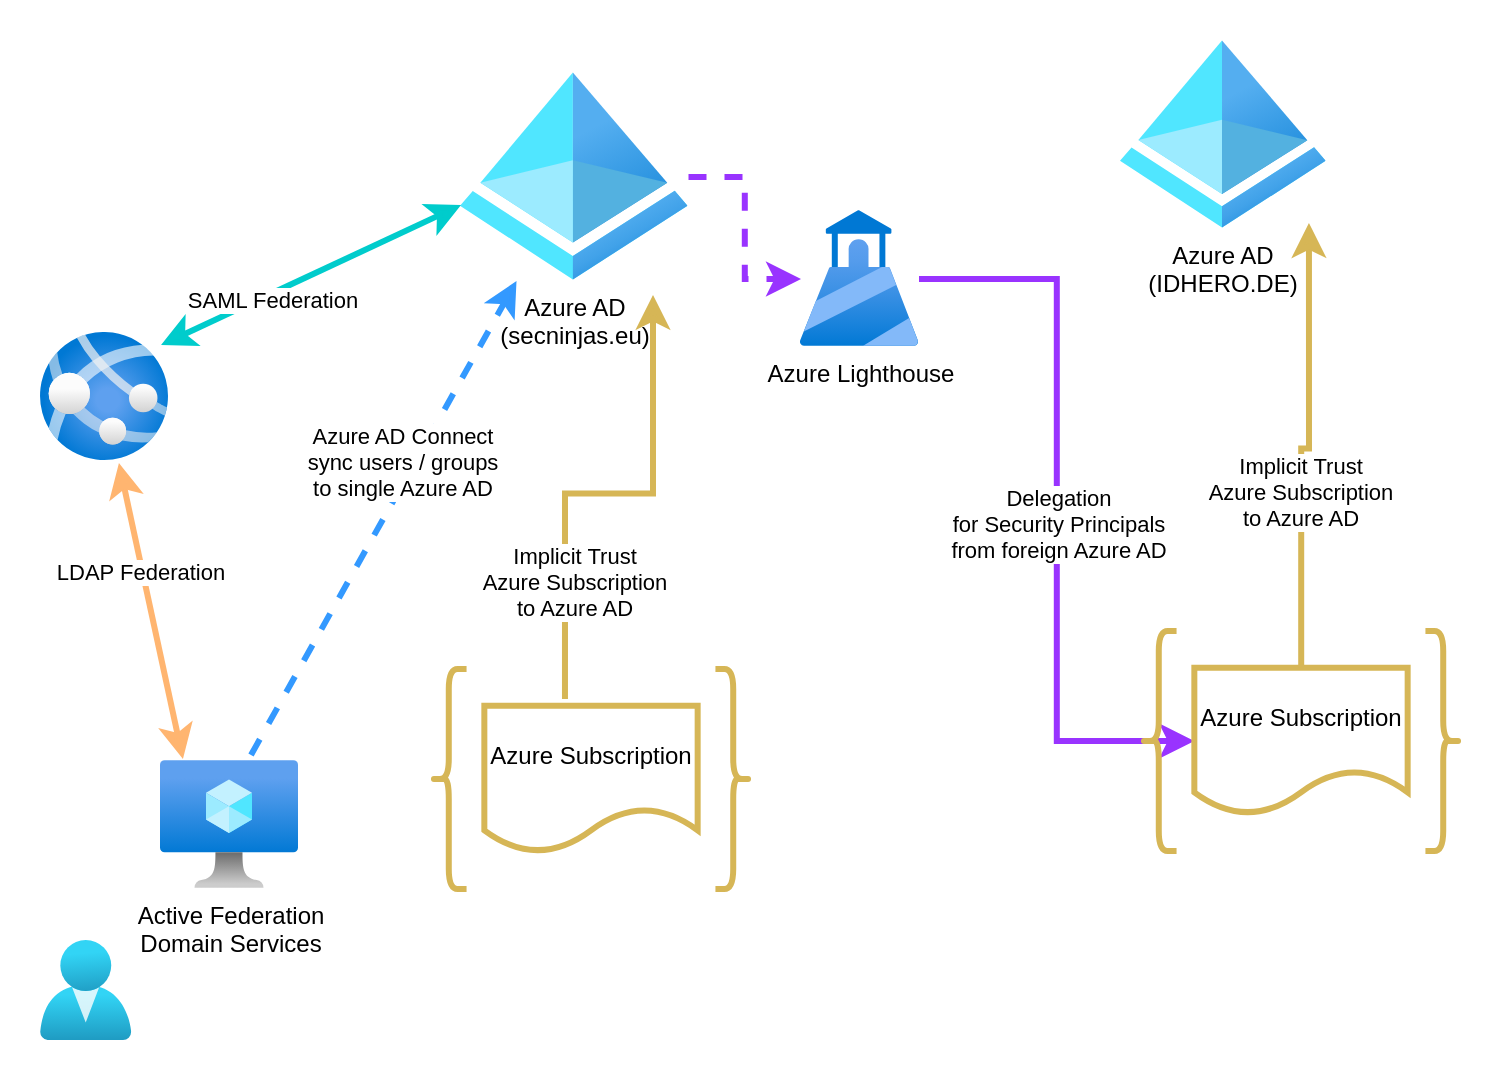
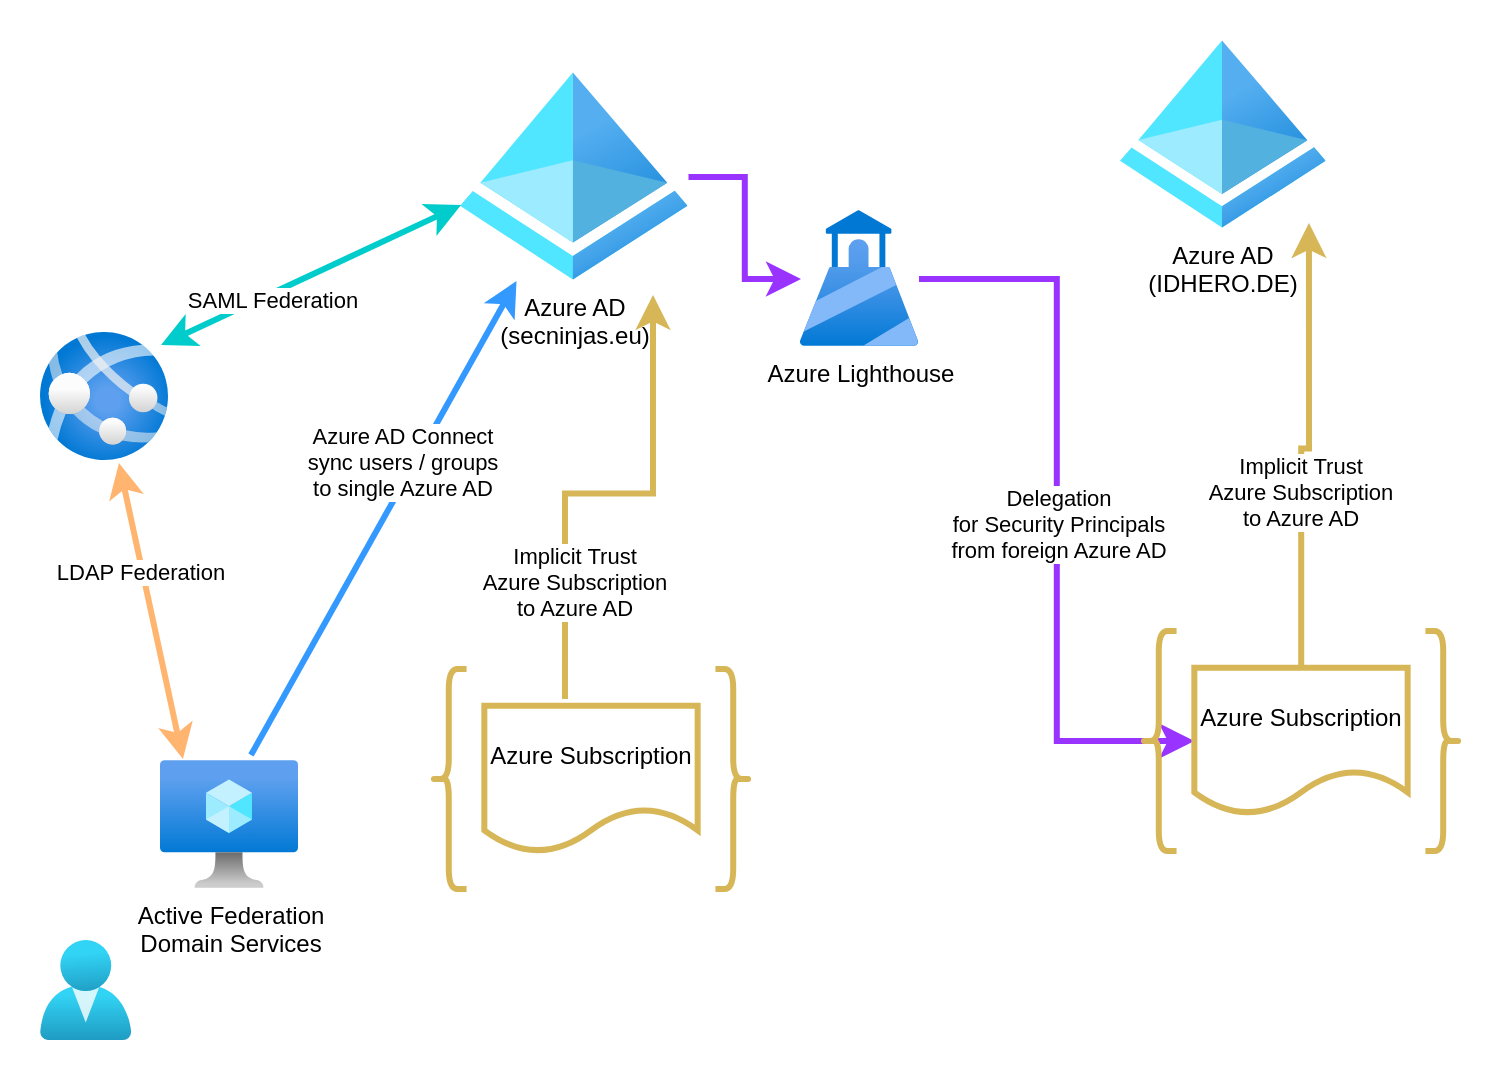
(745, 183) -> (745, 183)
(264, 731) -> (264, 731)
